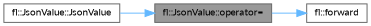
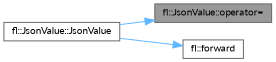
(284, 13) -> (146, 41)
